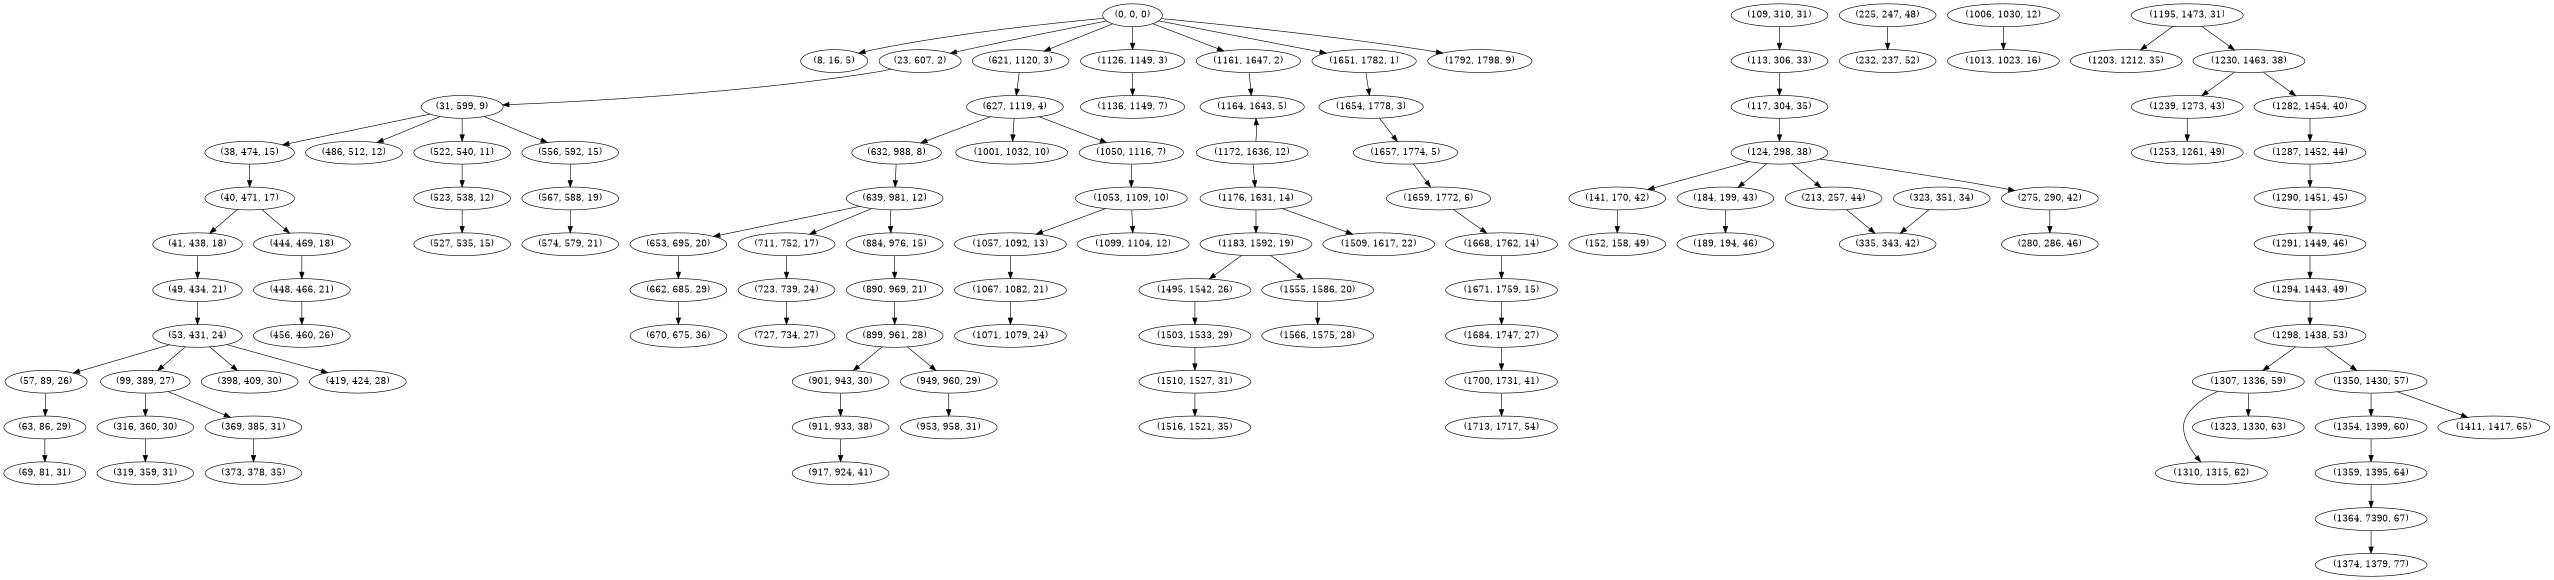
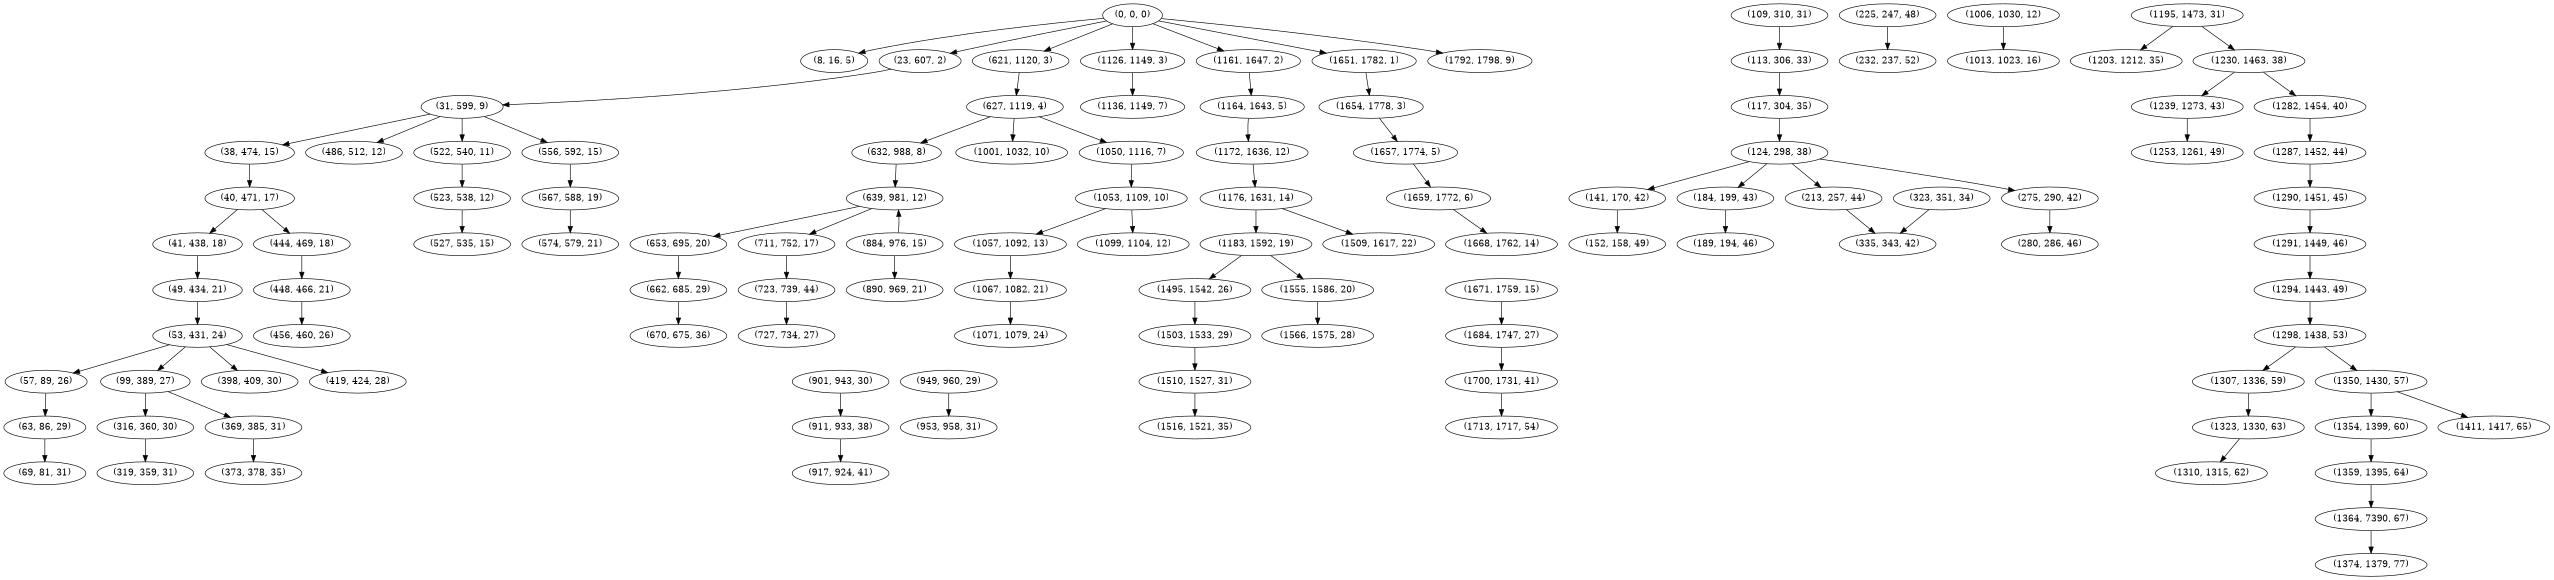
(1256, 133) -> (1248, 127)
(890, 218) -> (899, 225)
(1502, 264) -> none
(787, 290) -> (787, 290)
(895, 336) -> none
(2186, 418) -> (2232, 448)
